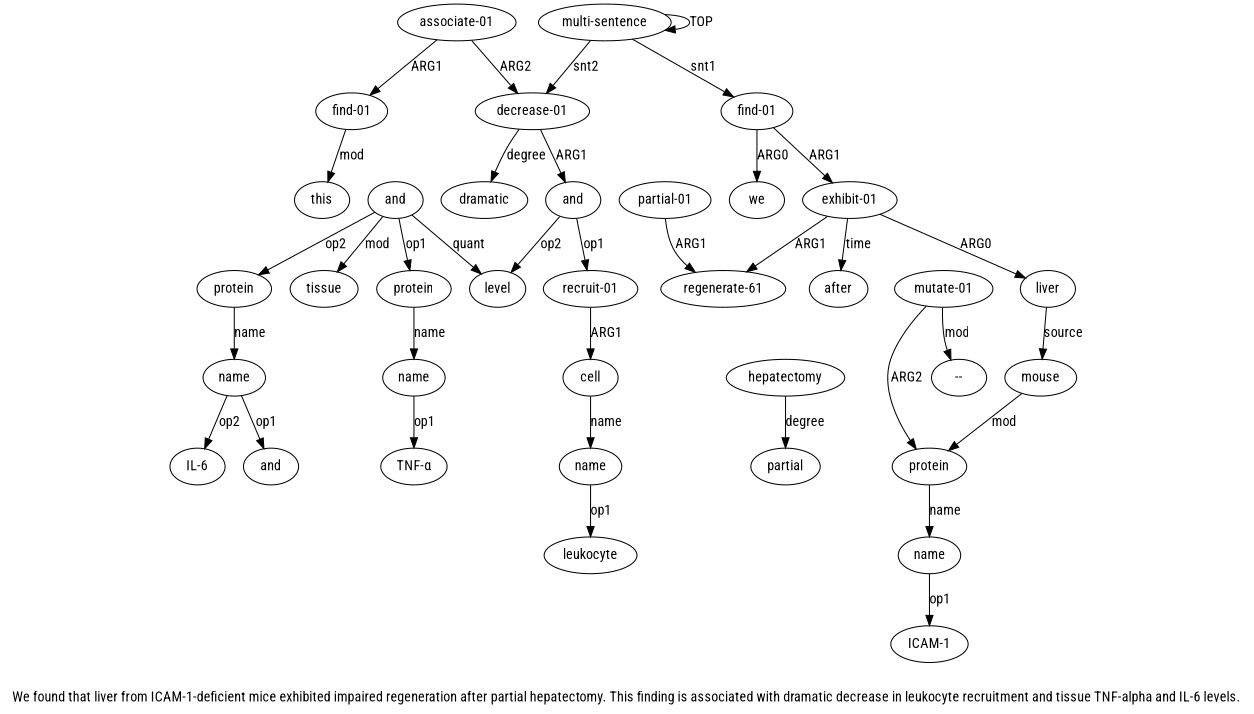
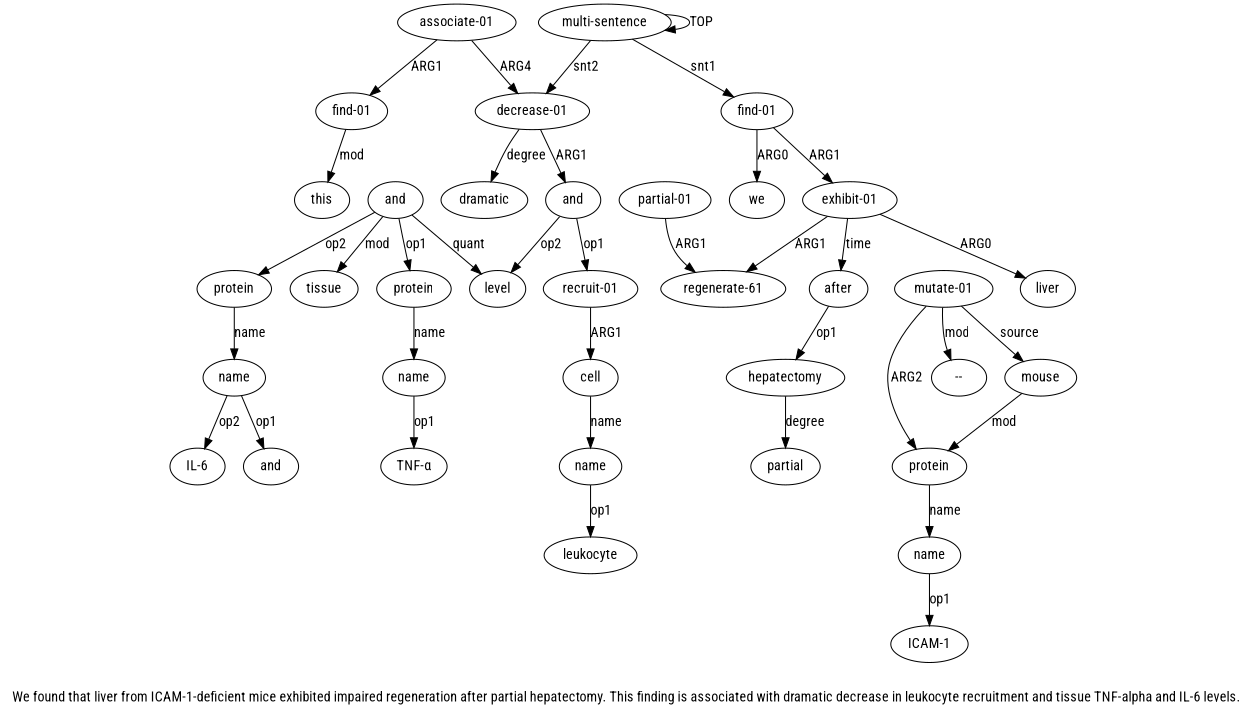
(516, 67) -> (516, 67)
none -> (815, 328)
(1045, 328) -> (988, 331)
